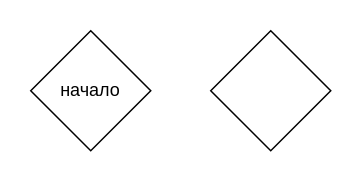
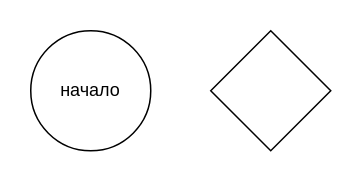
(91, 91) -> (91, 91)
